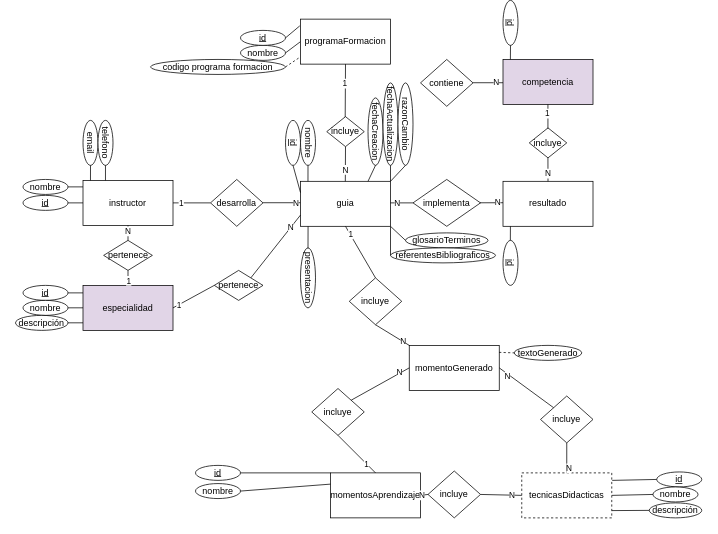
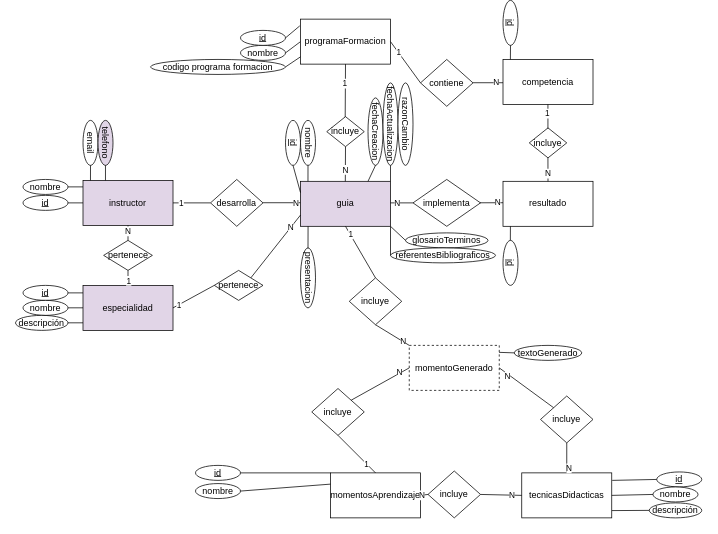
(292, 62) -> (292, 62)
none -> (405, 62)
(548, 82) -> (548, 82)
(105, 143) -> (105, 143)
(398, 173) -> none
(128, 203) -> (128, 203)
(345, 204) -> (345, 204)
(506, 353) -> (506, 353)
(454, 368) -> (454, 368)
(567, 495) -> (567, 495)
